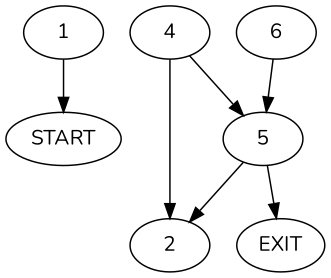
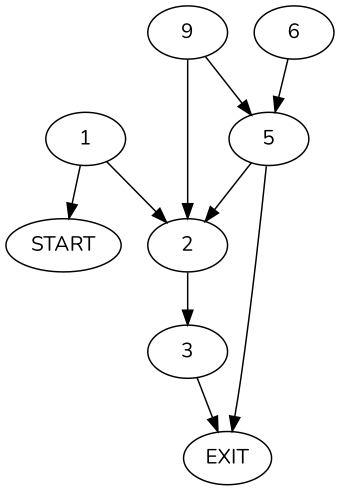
(170, 33) -> (188, 33)
none -> (131, 187)
none -> (188, 352)
